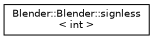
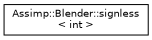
(77, 20) -> (76, 20)
